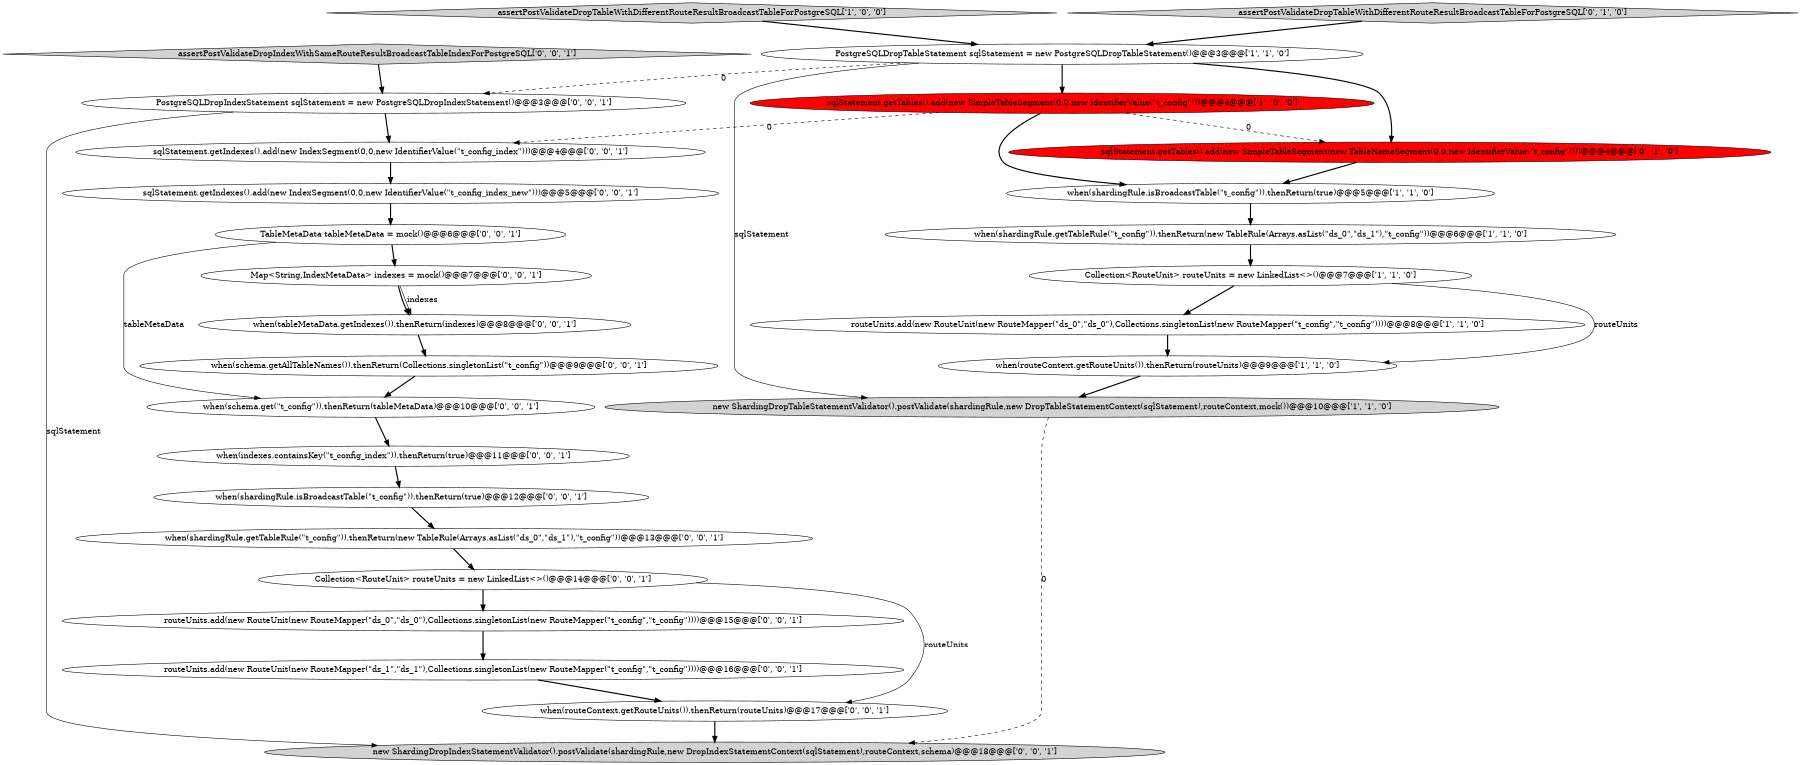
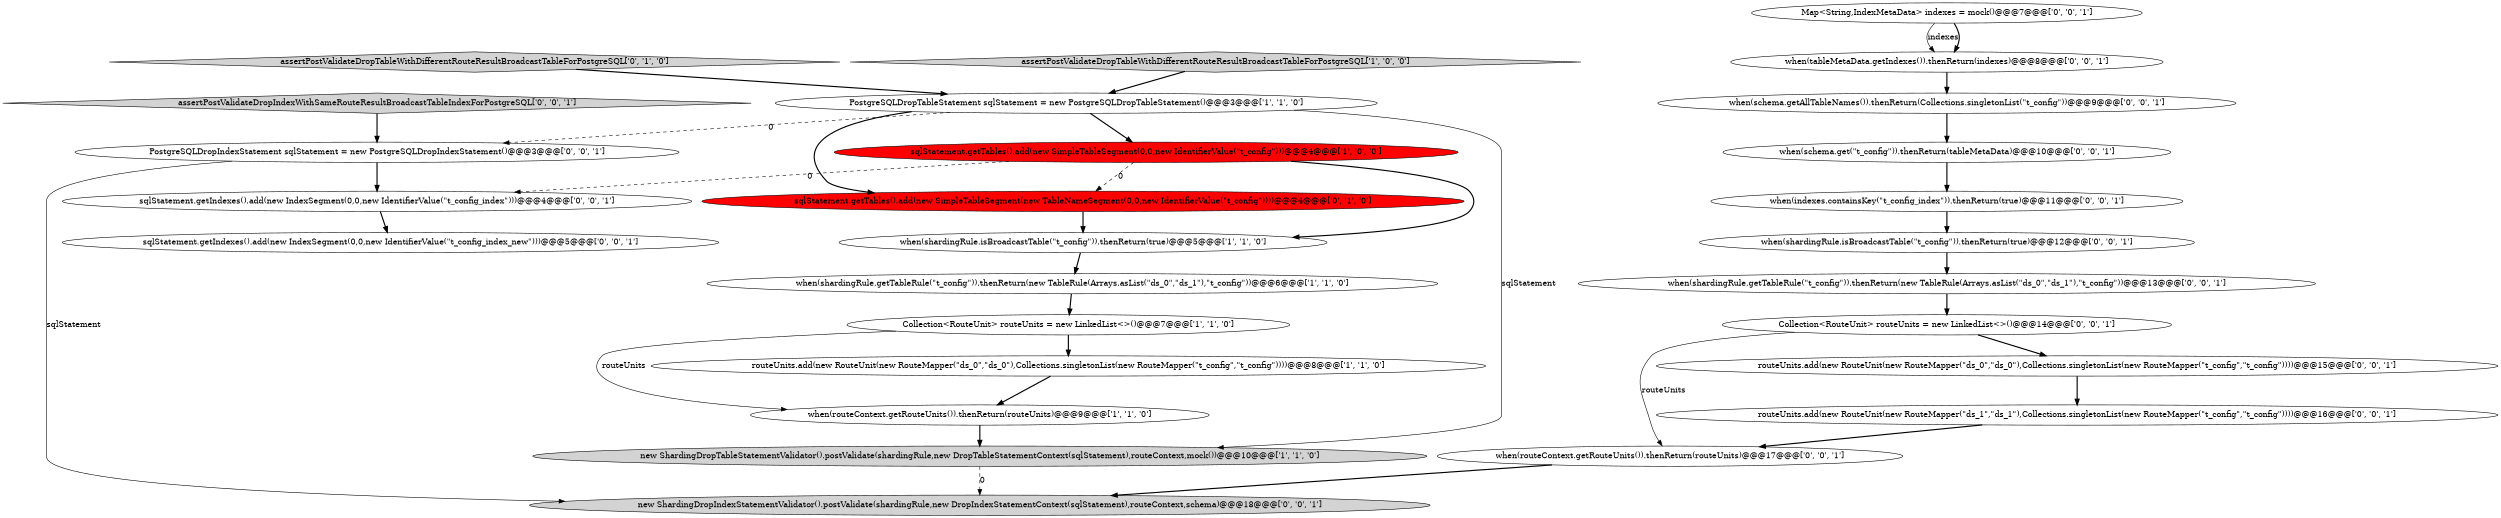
(391, 235) -> none
